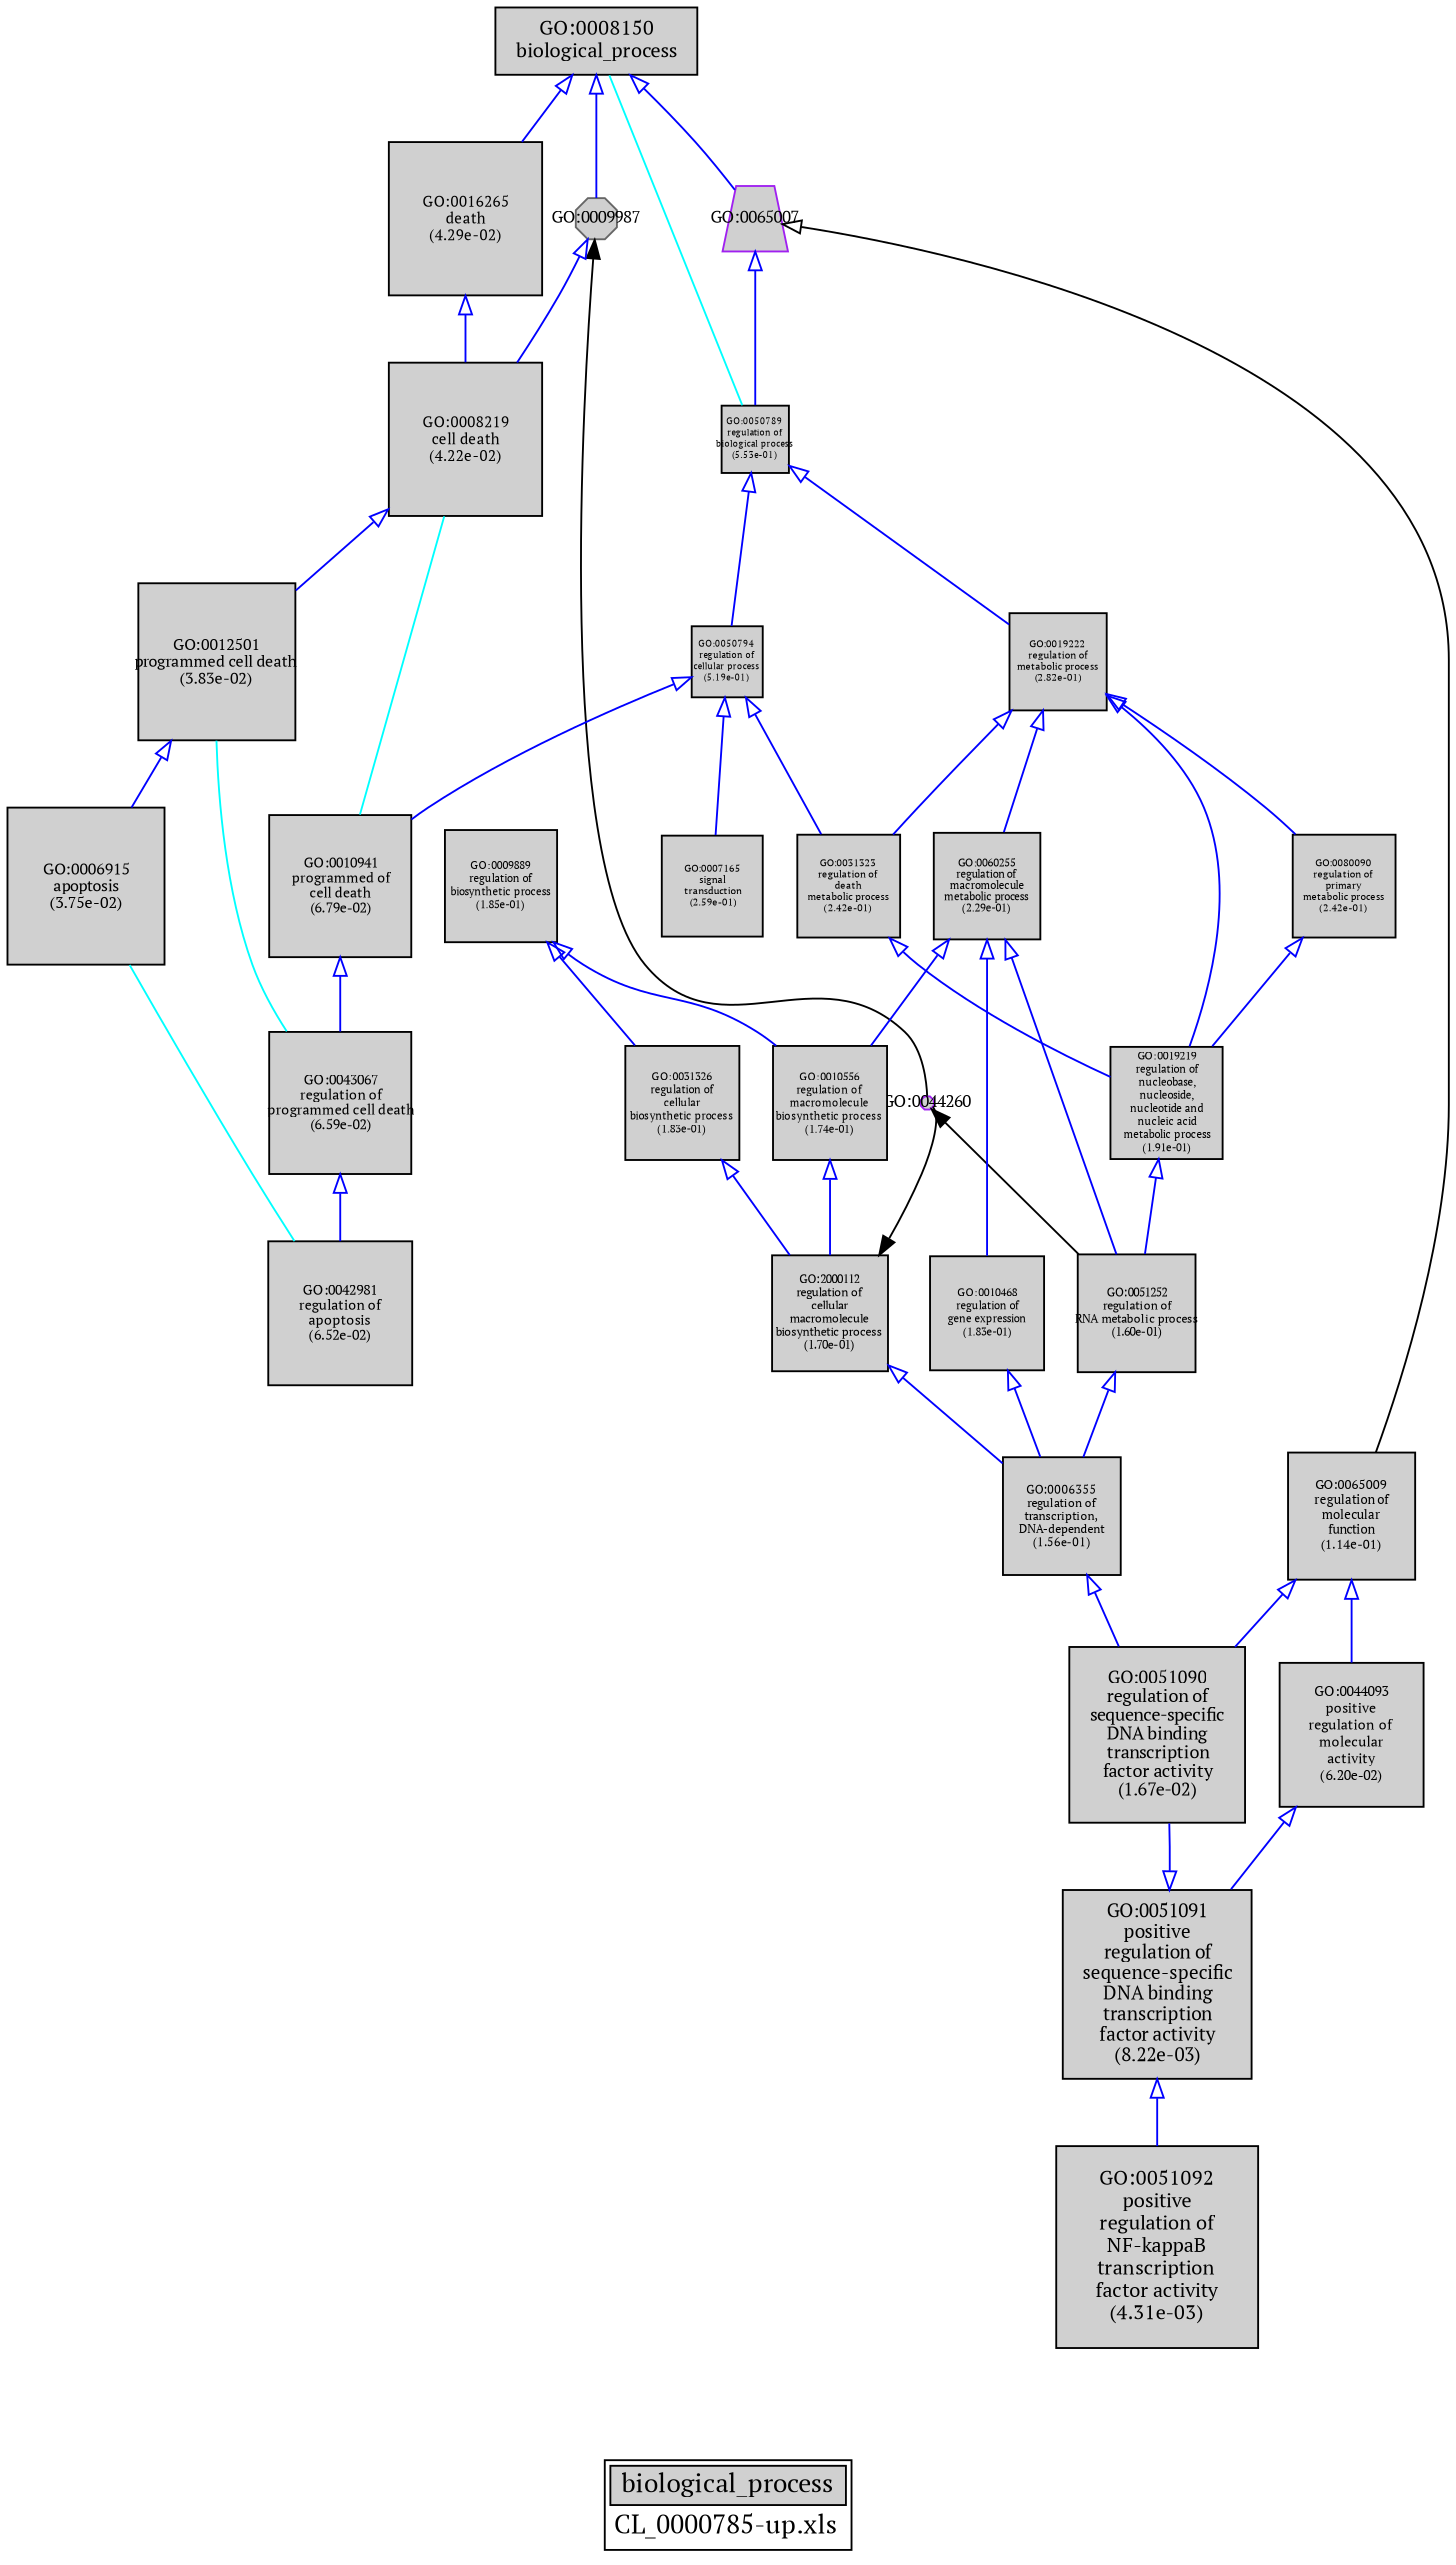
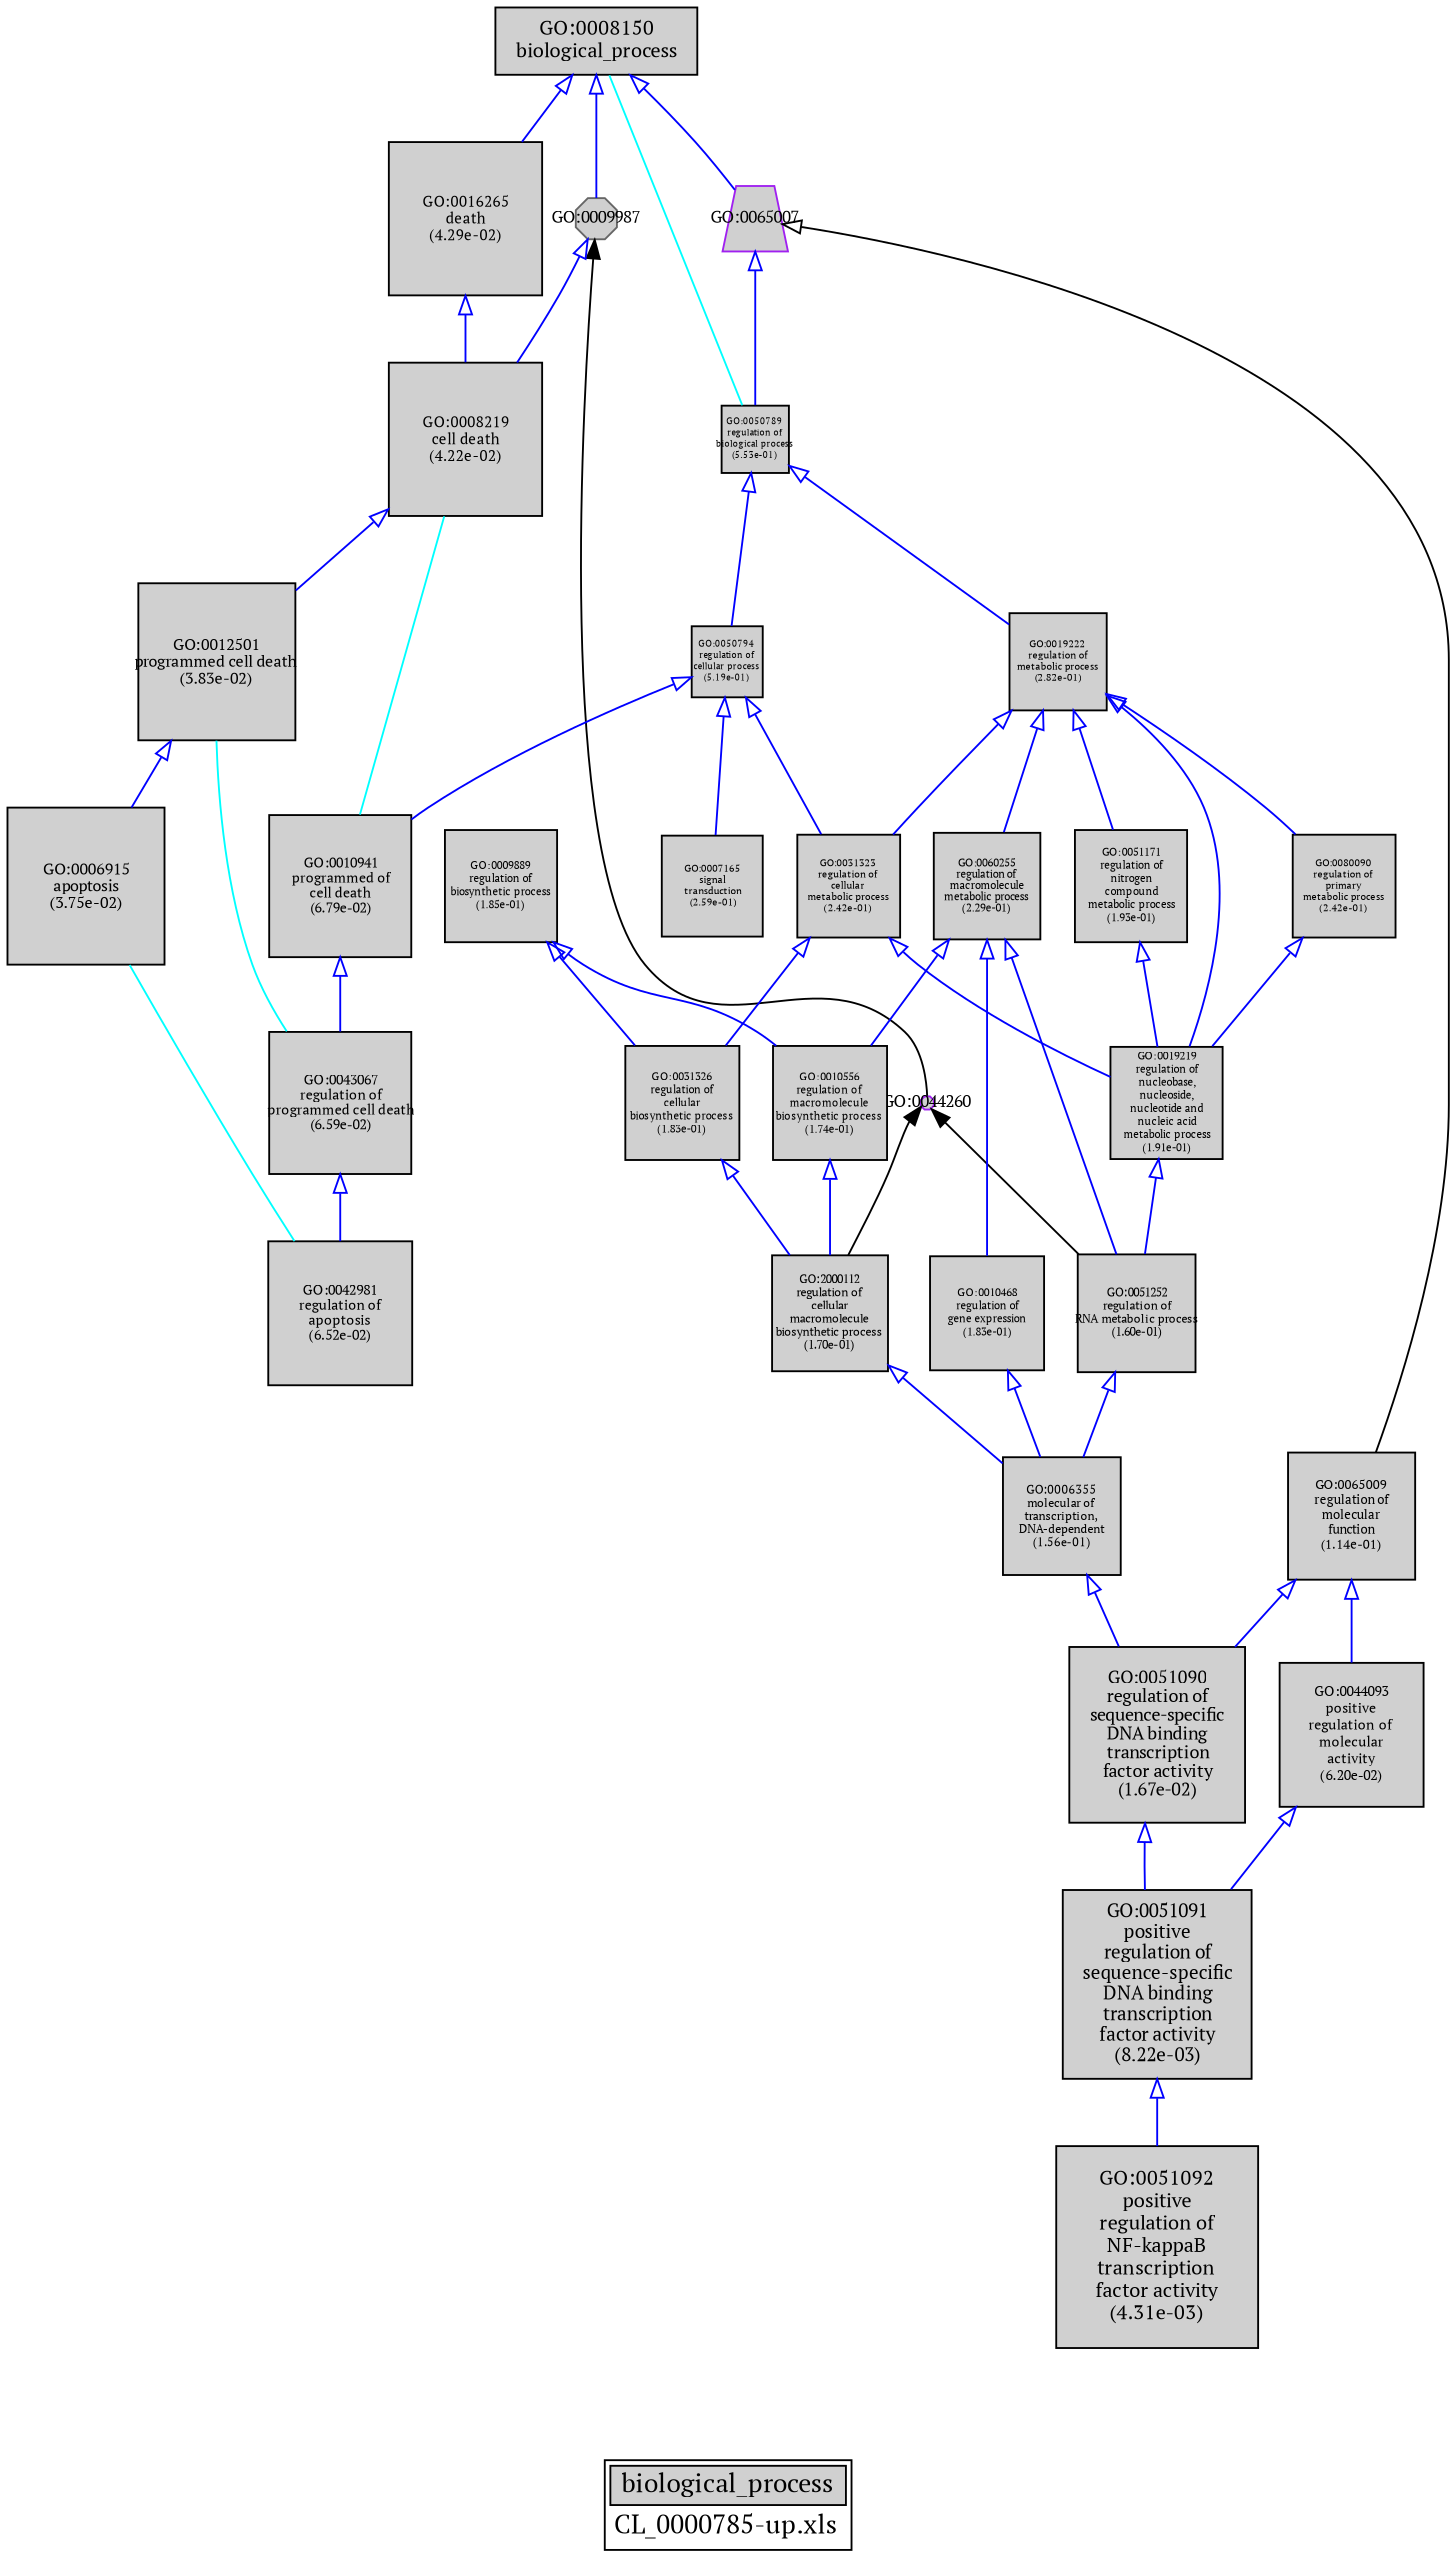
(849, 886) -> (849, 886)
none -> (1131, 886)
none -> (769, 990)
(921, 1175) -> (881, 1189)
(1062, 1503) -> (1062, 1503)
(1170, 1847) -> (1145, 1866)
